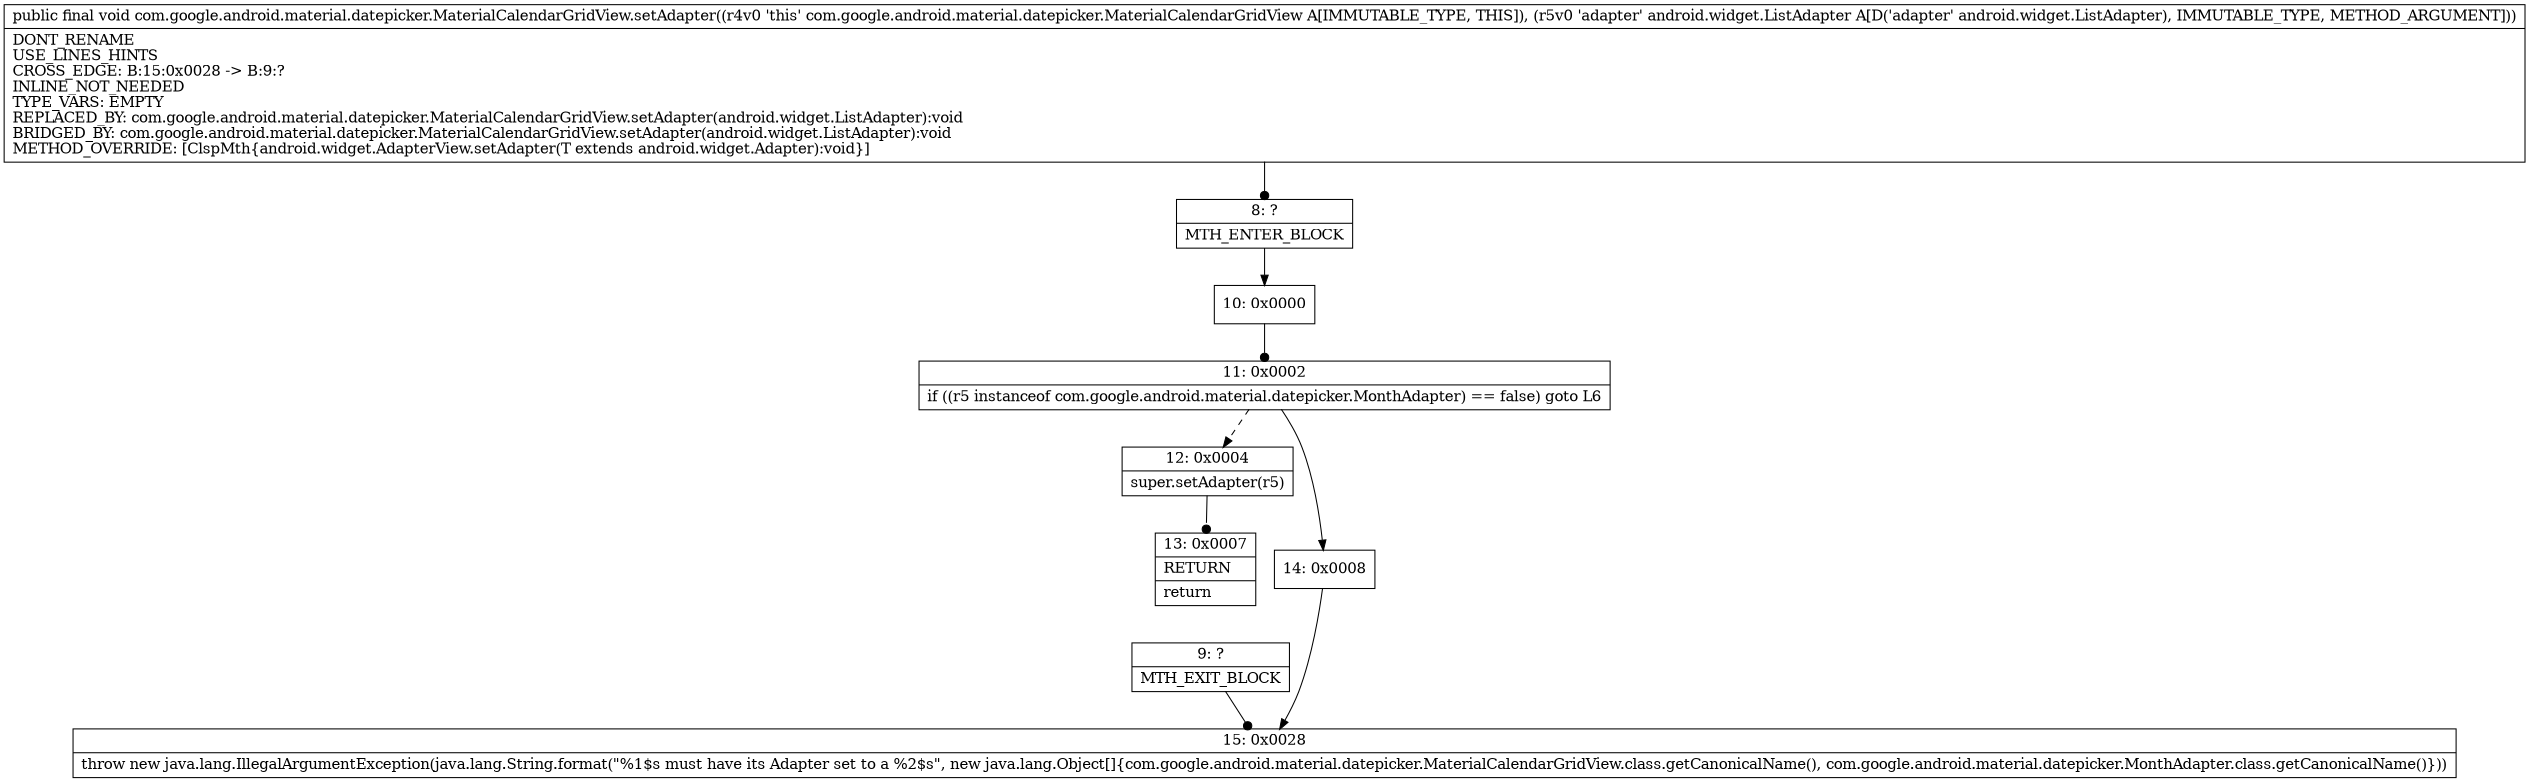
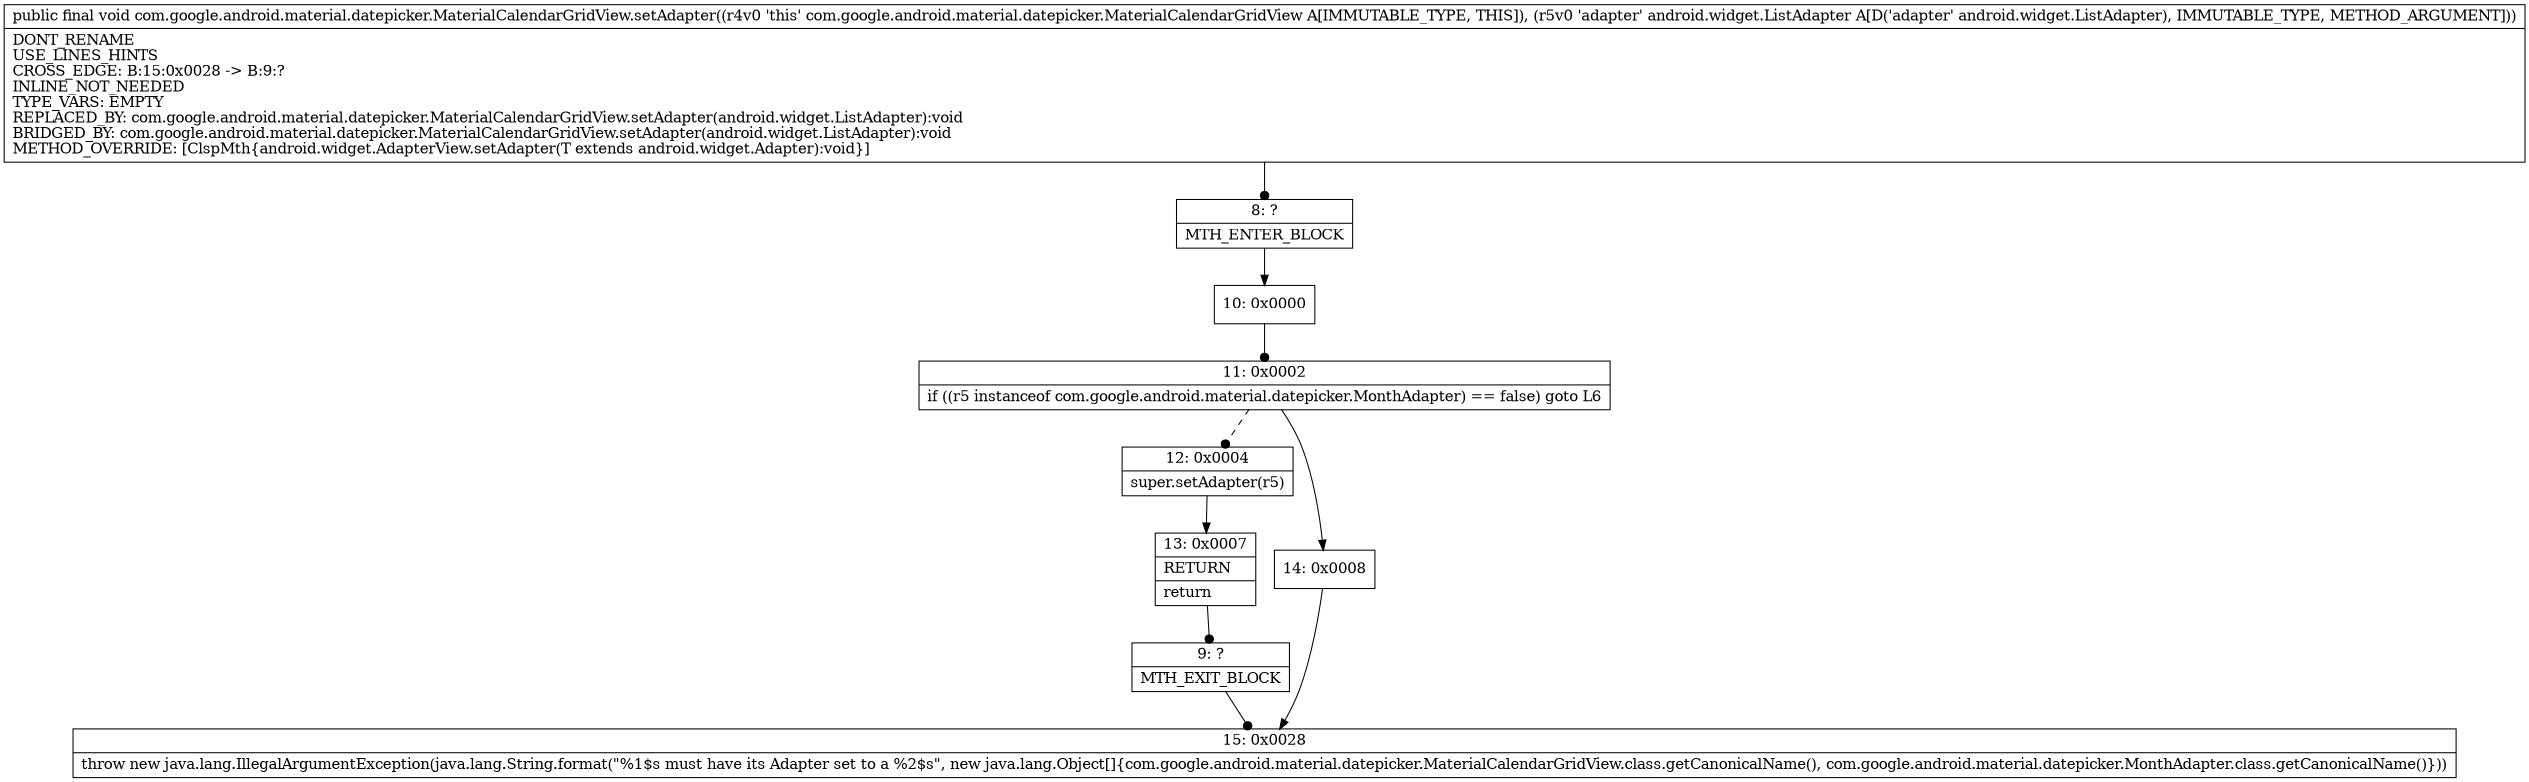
(1238, 425) -> (1238, 425)
(1207, 509) -> (1207, 509)
none -> (1208, 620)
